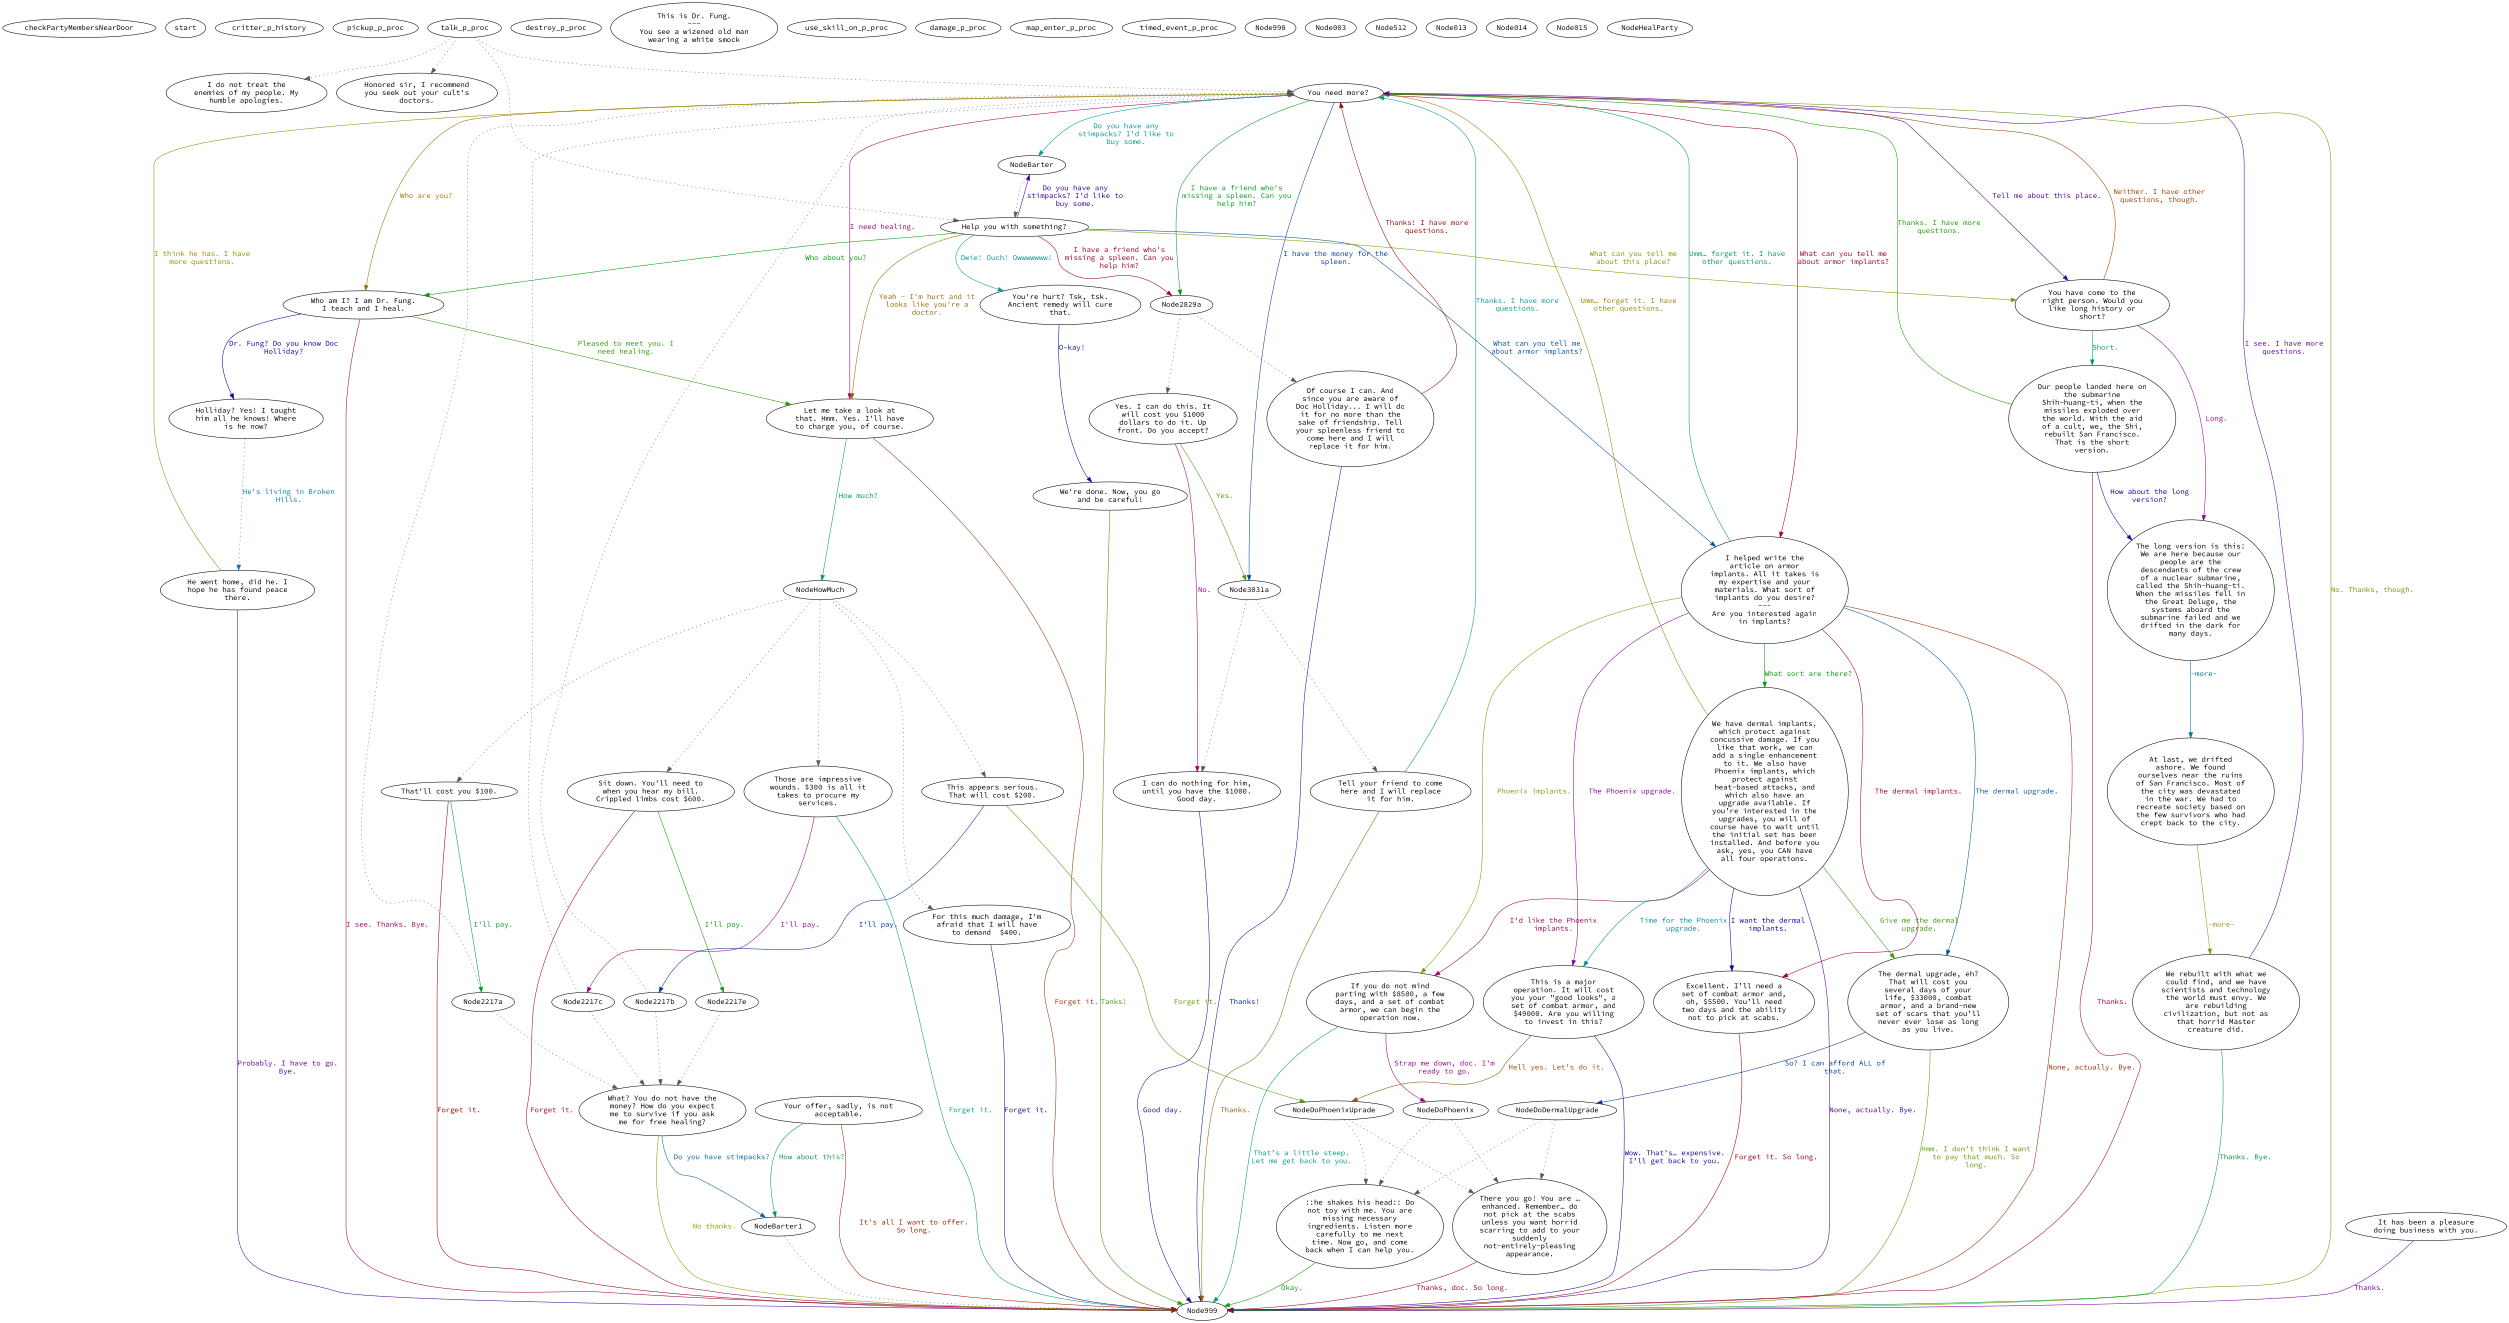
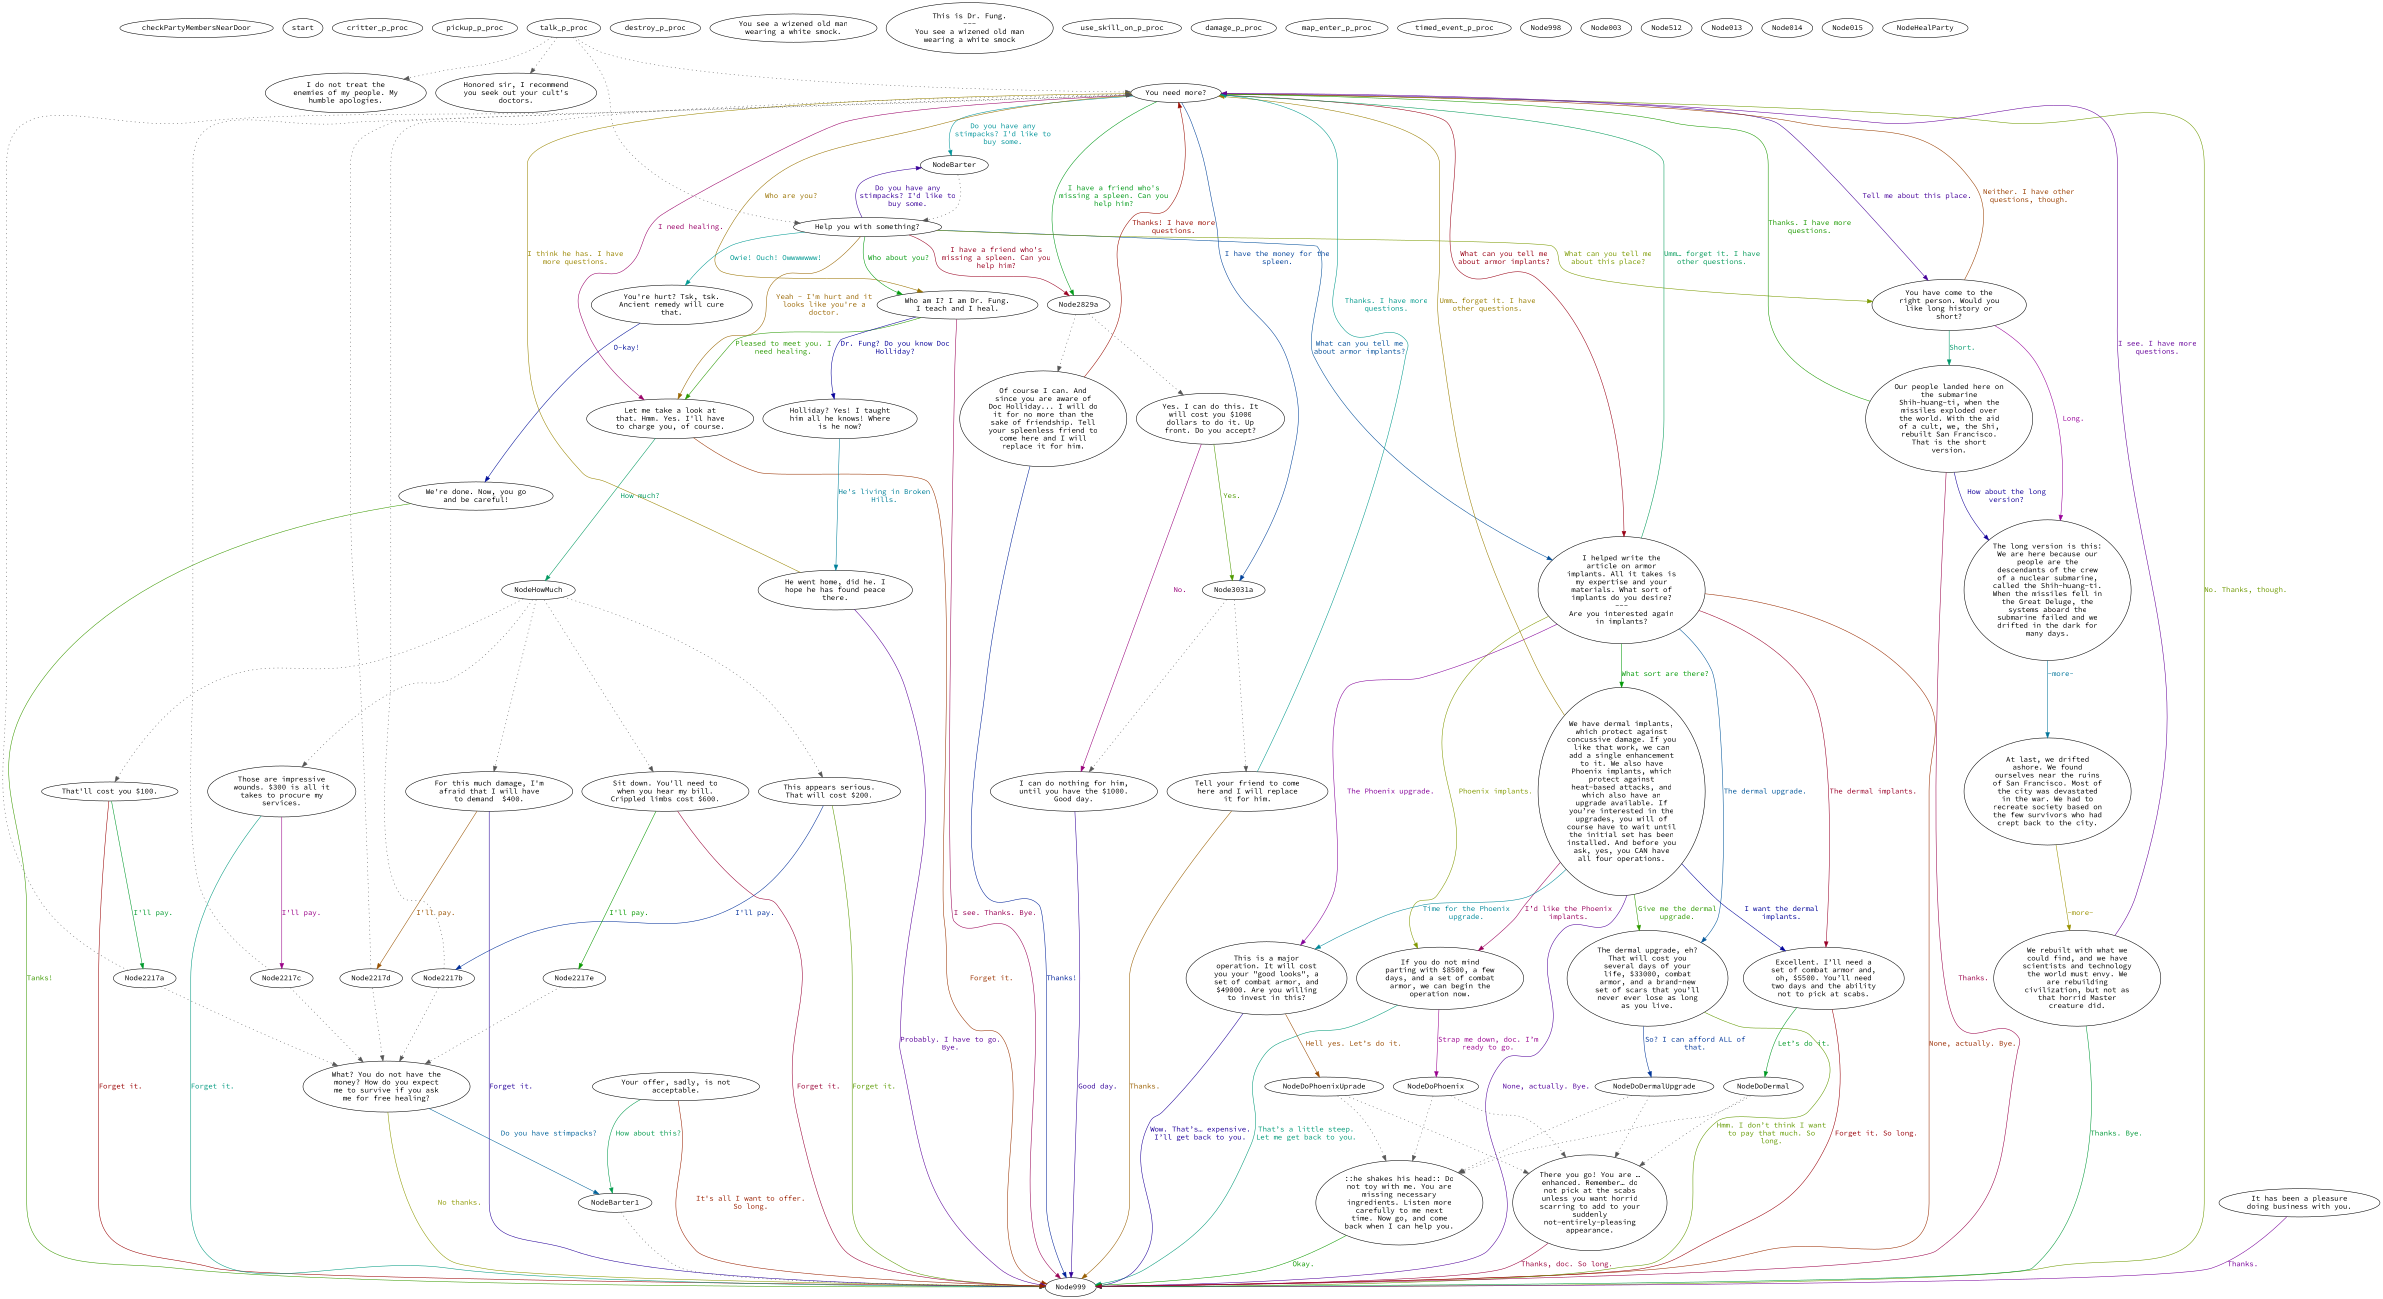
(269, 28) -> (378, 28)
none -> (793, 28)
(242, 502) -> (838, 502)
(1140, 977) -> (852, 1117)
none -> (371, 978)
none -> (1763, 1087)
